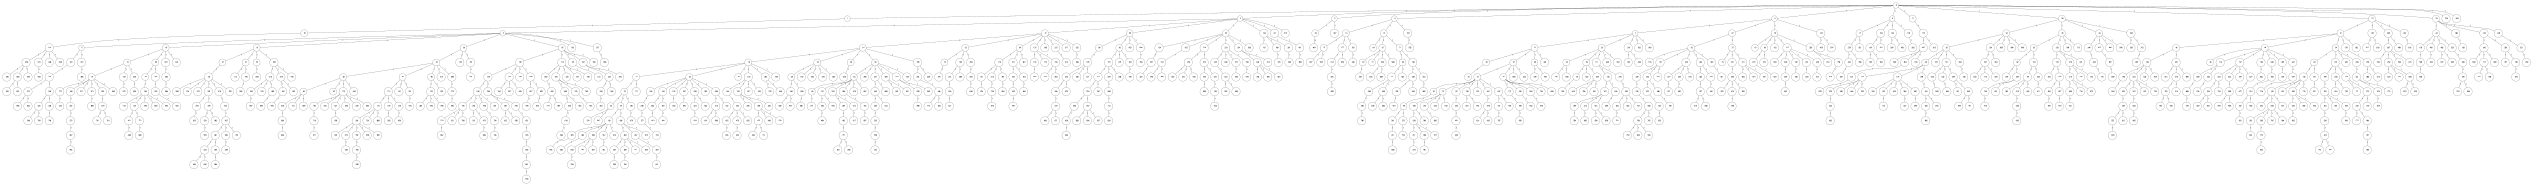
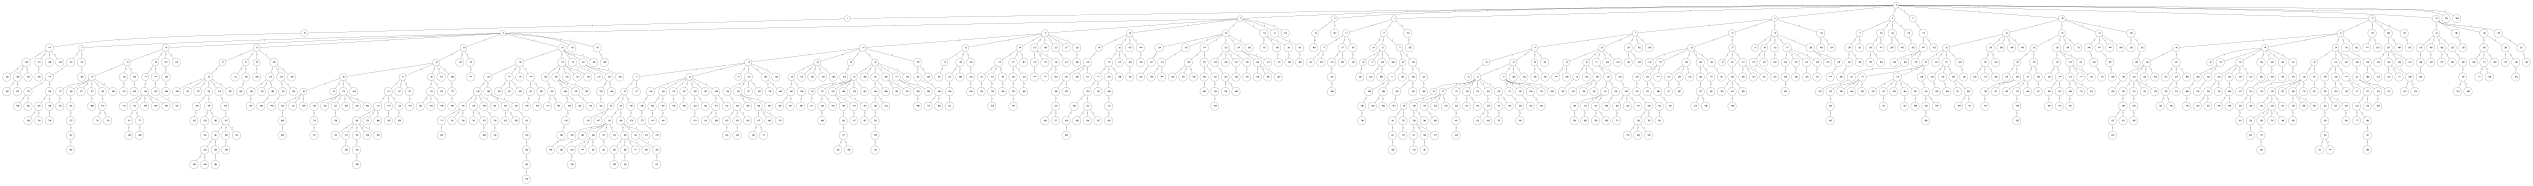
(1781, 55) -> (1774, 55)
